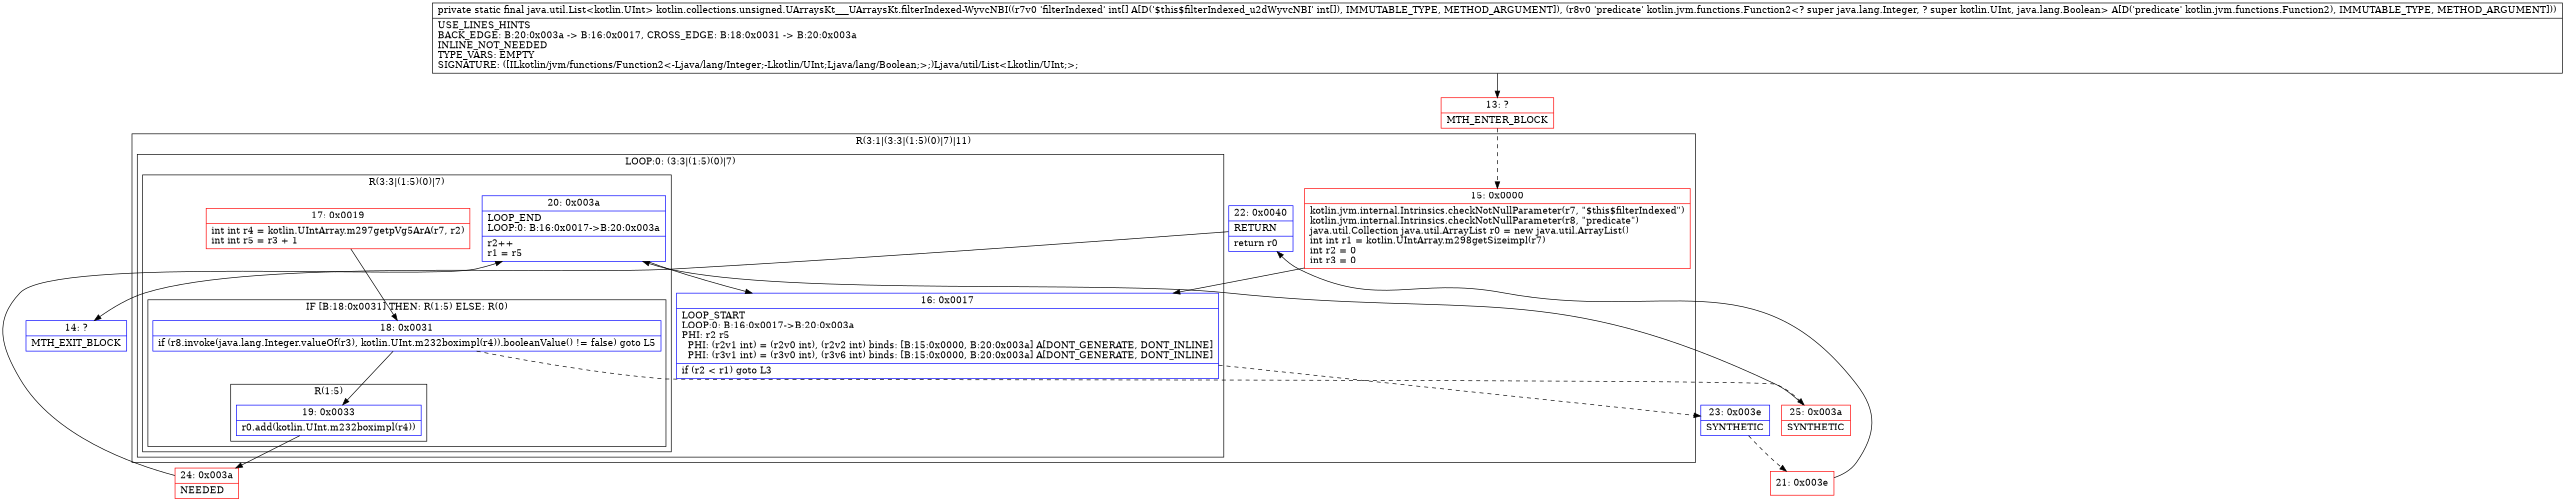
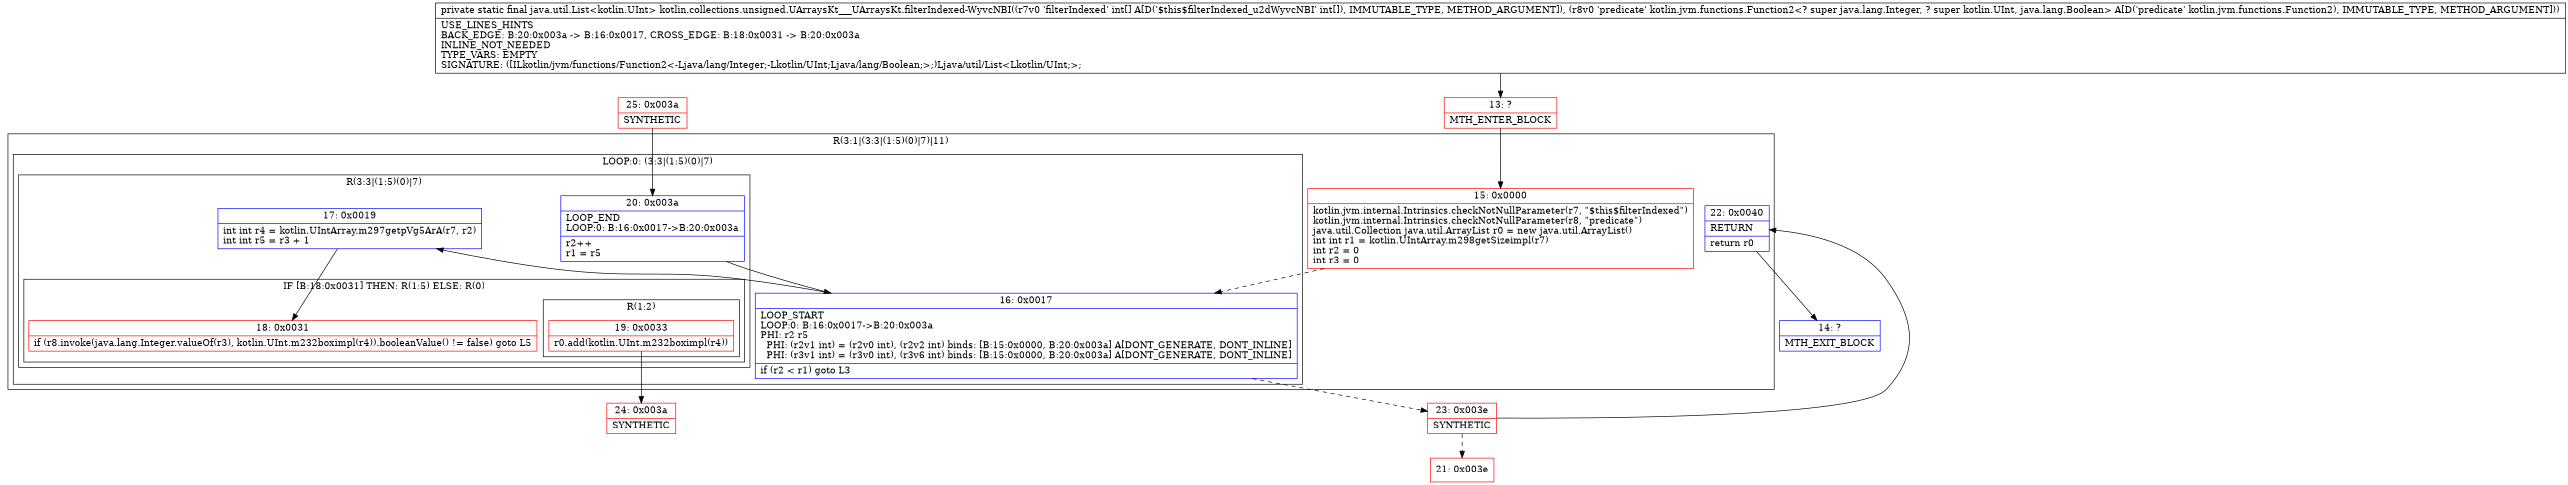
(1497, 155) -> (1501, 155)
(338, 229) -> (350, 229)
(116, 274) -> none
none -> (637, 274)
(1242, 280) -> (1273, 280)
(1635, 301) -> (1816, 407)
(407, 336) -> (283, 336)
(370, 376) -> none
(1139, 380) -> none
(329, 392) -> (641, 307)
(329, 420) -> (641, 336)
(1735, 420) -> (1462, 418)
(203, 491) -> (641, 426)
